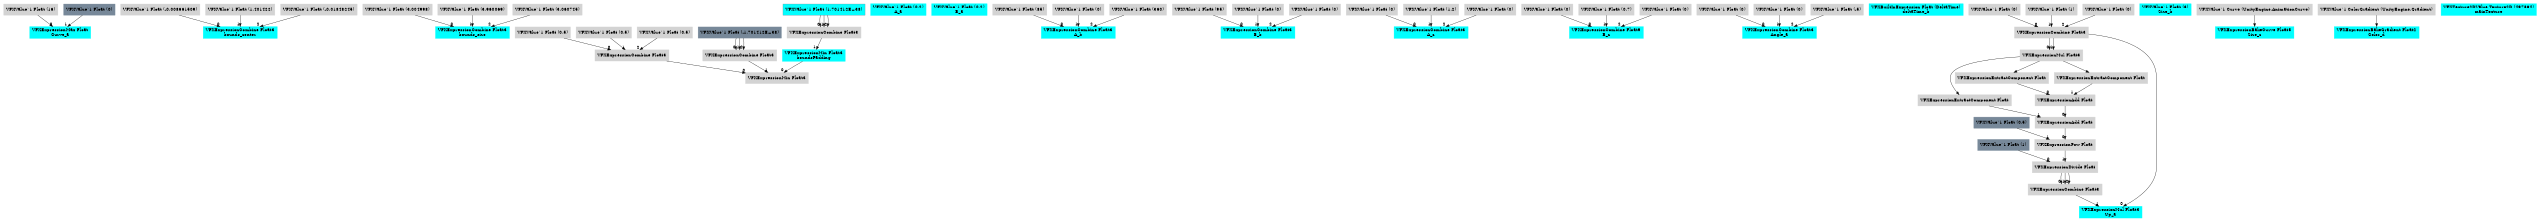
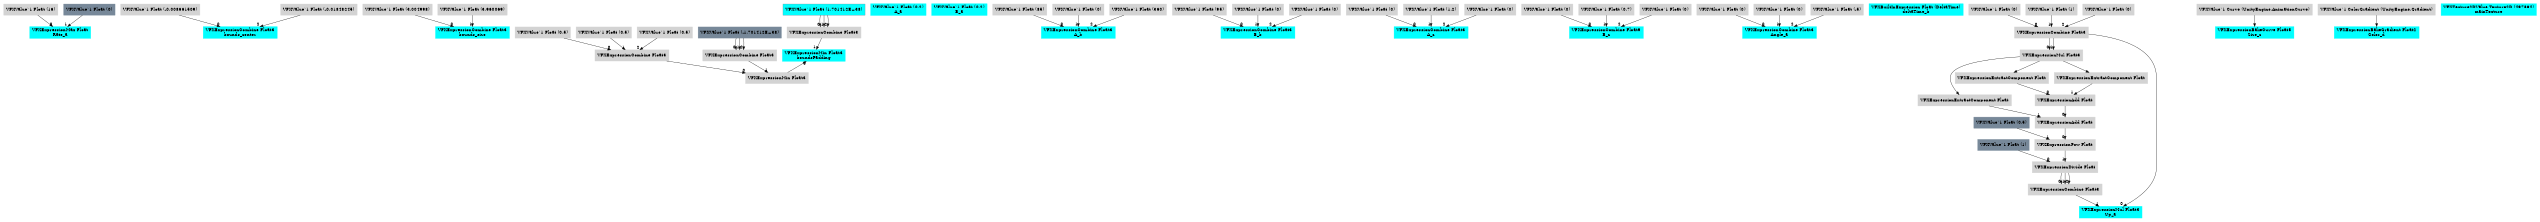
(240, 10) -> none
(547, 10) -> none
(2165, 10) -> none
(60, 33) -> (60, 33)
(795, 66) -> (796, 68)
